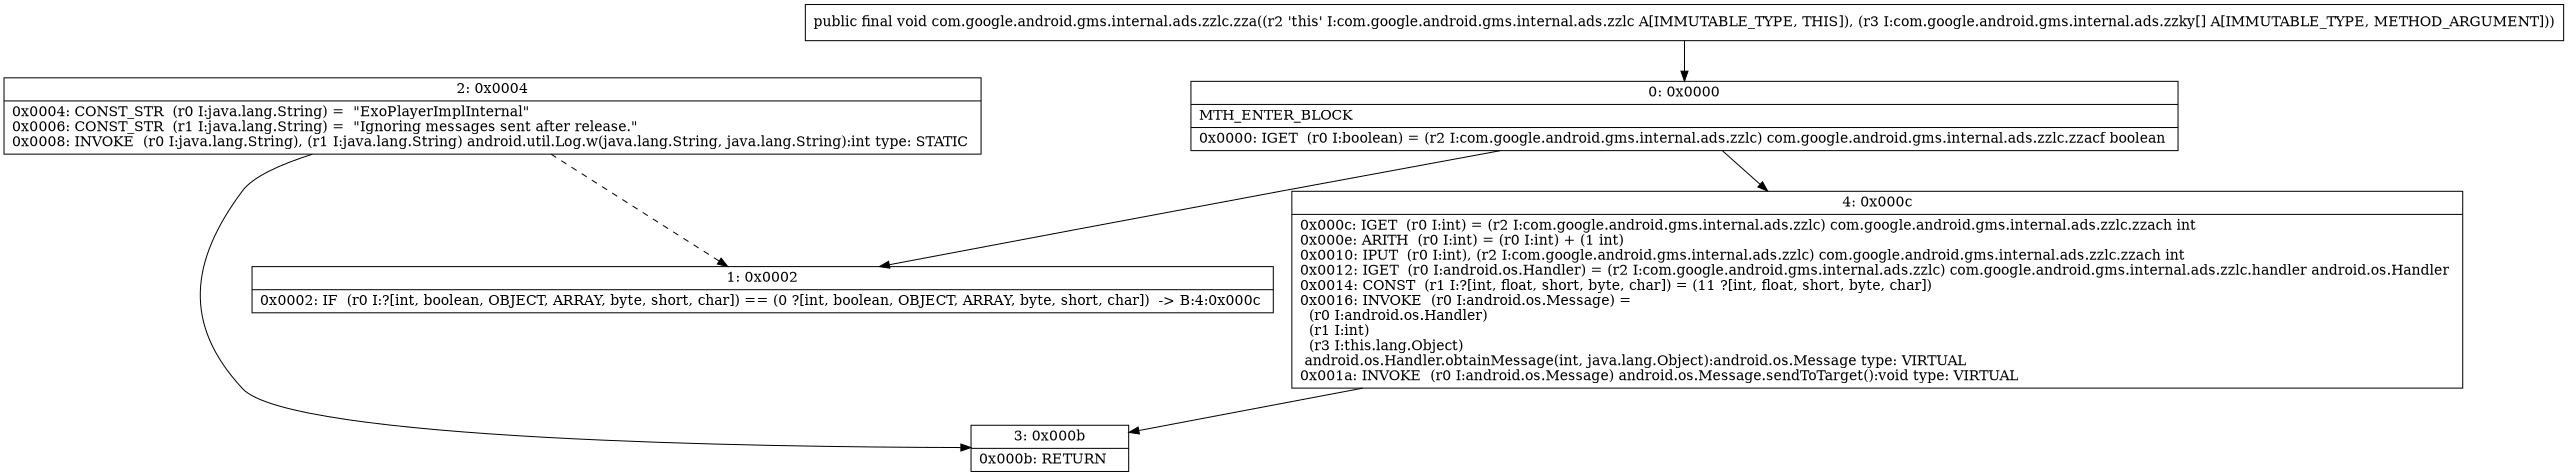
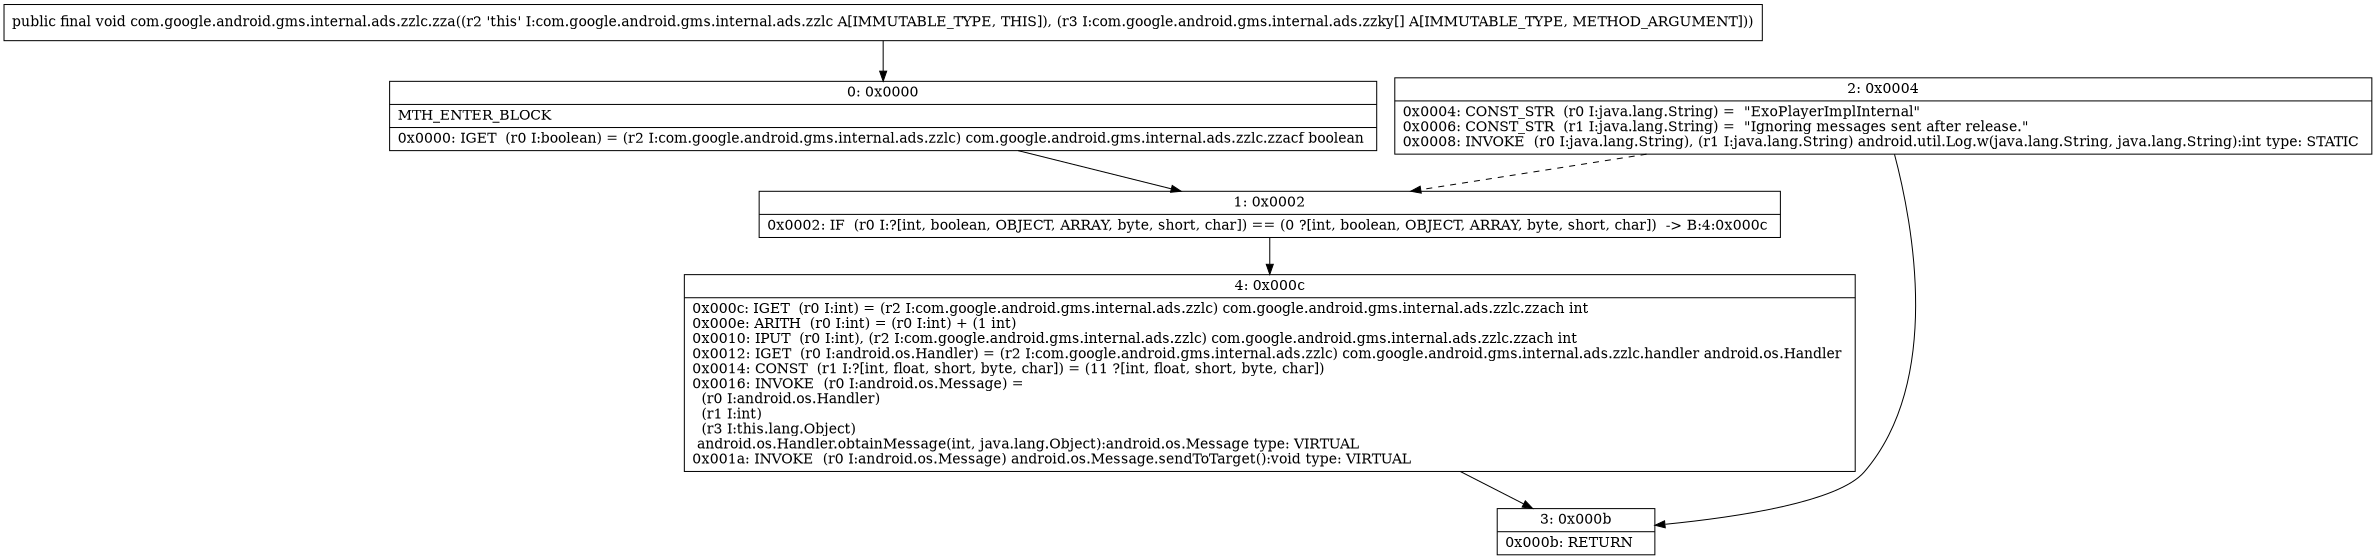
(1741, 168) -> (1270, 251)
